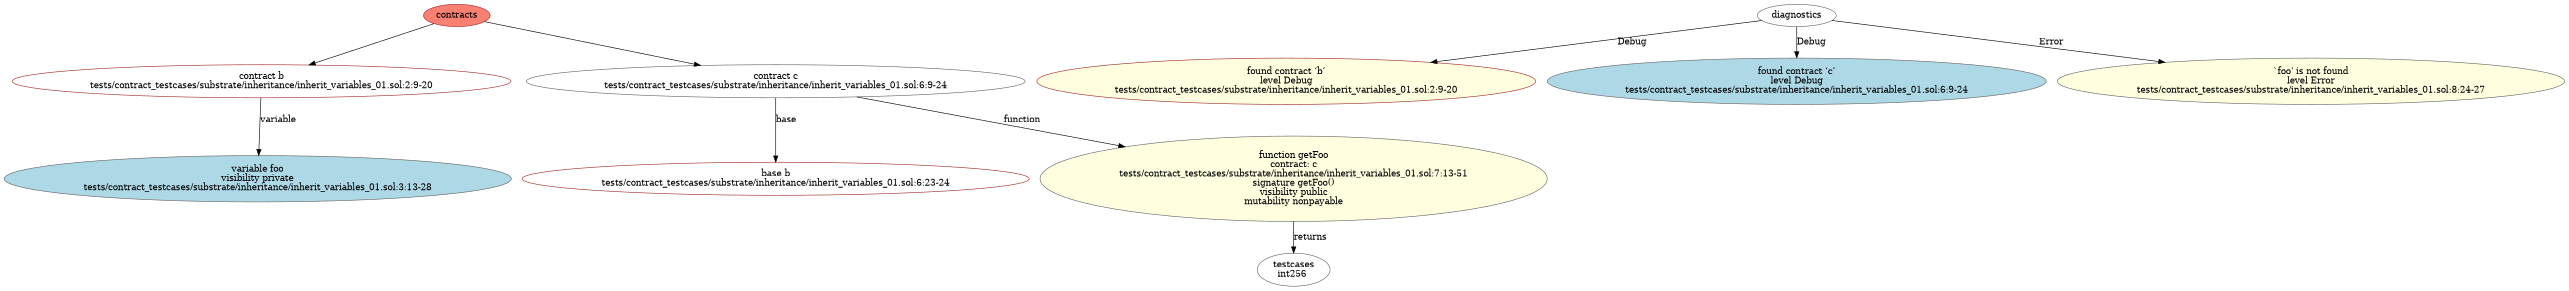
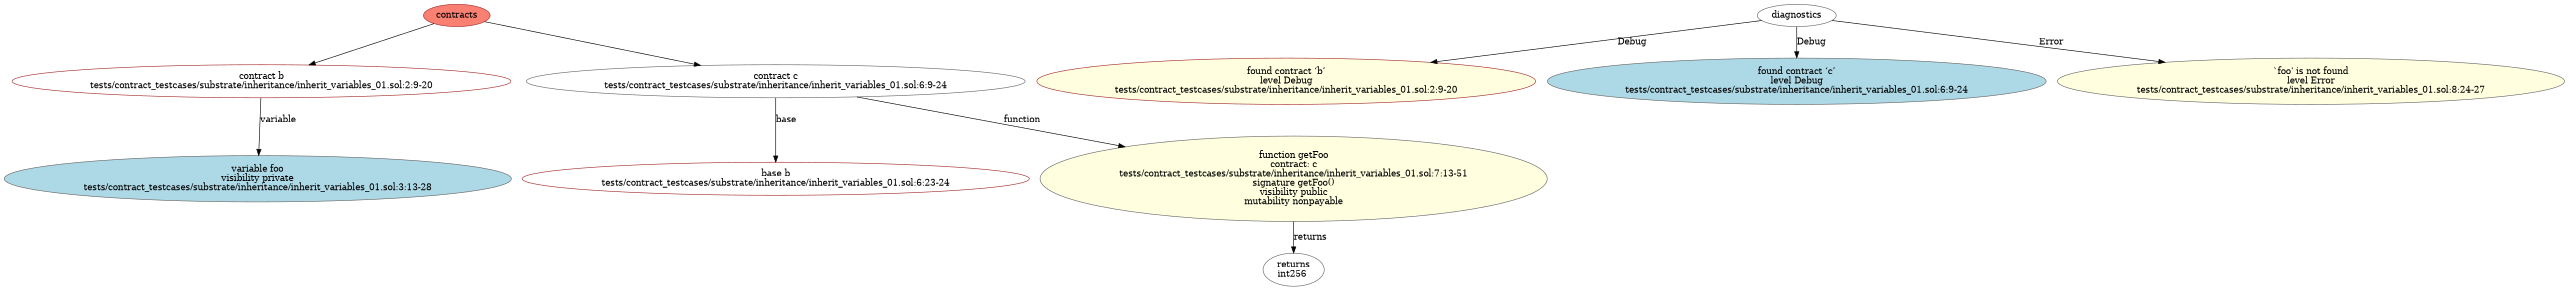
(1294, 270) -> (1294, 270)
